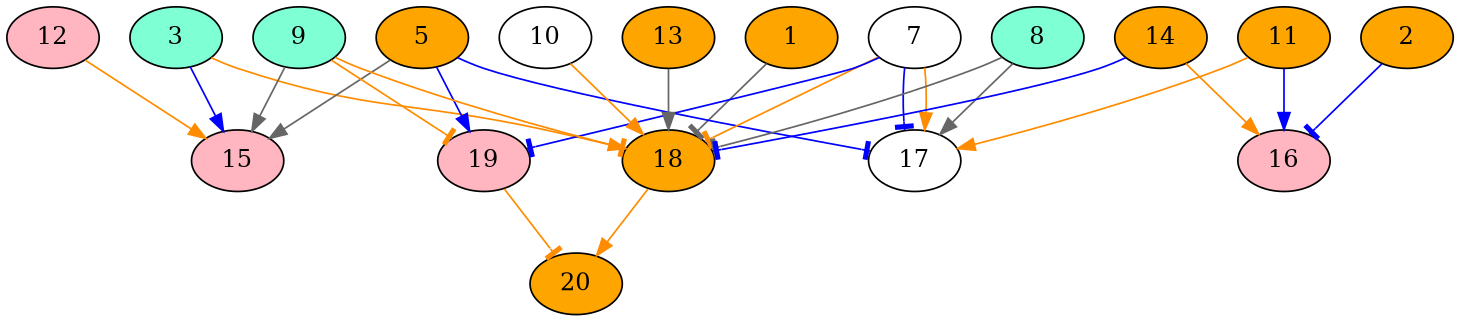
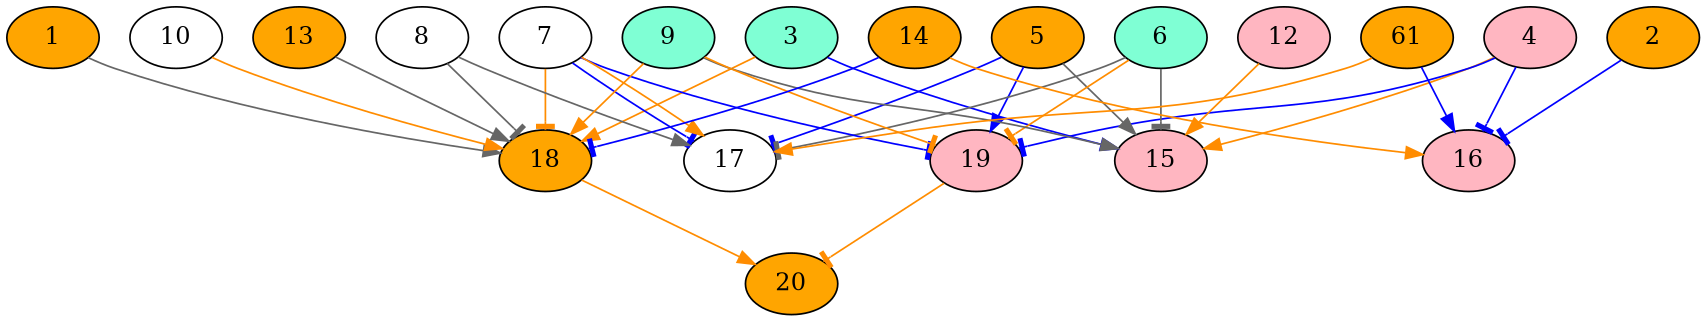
(1038, 38) -> (422, 38)
none -> (1161, 38)
(1284, 38) -> (1407, 38)
none -> (1530, 38)
(745, 85) -> (283, 114)
(439, 96) -> (606, 100)
